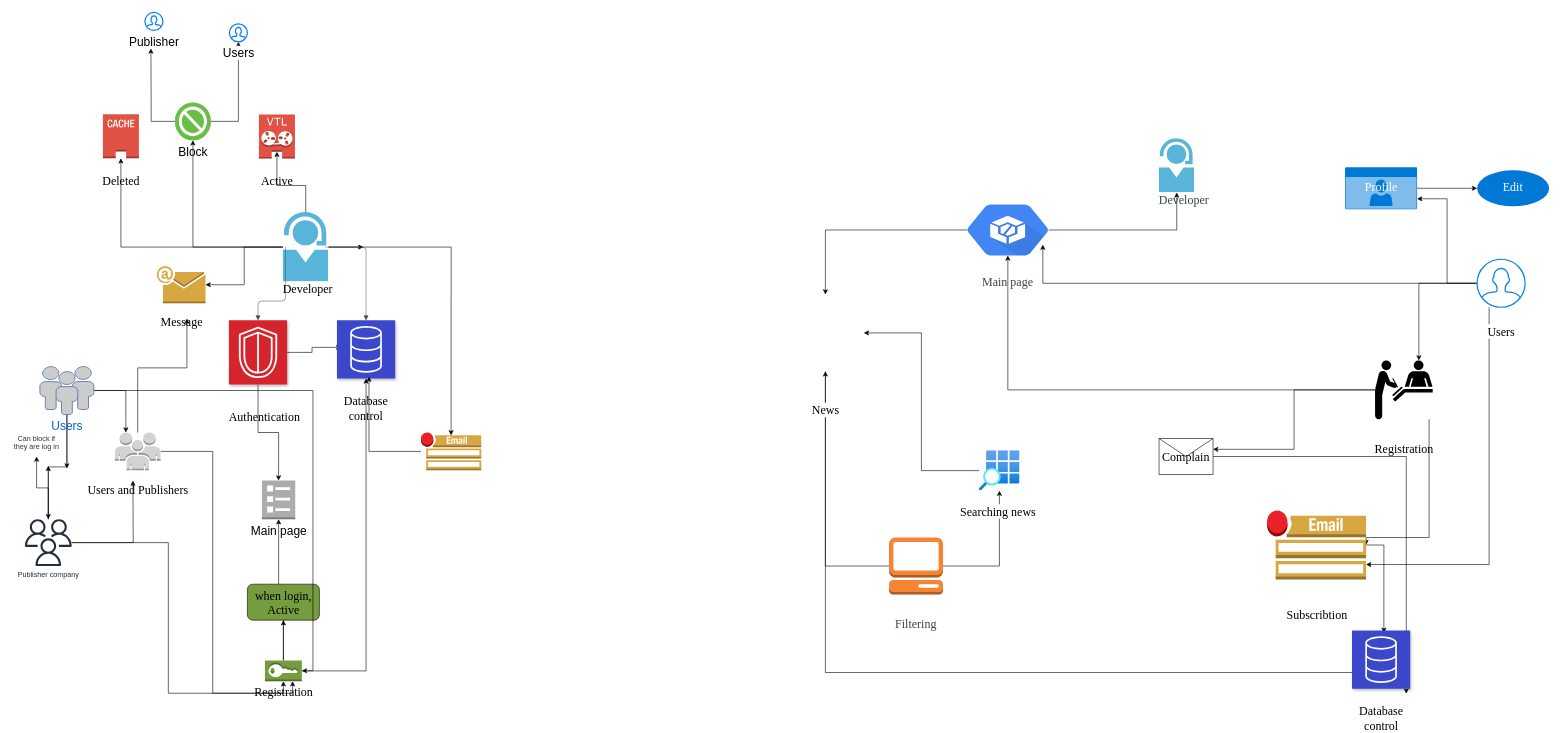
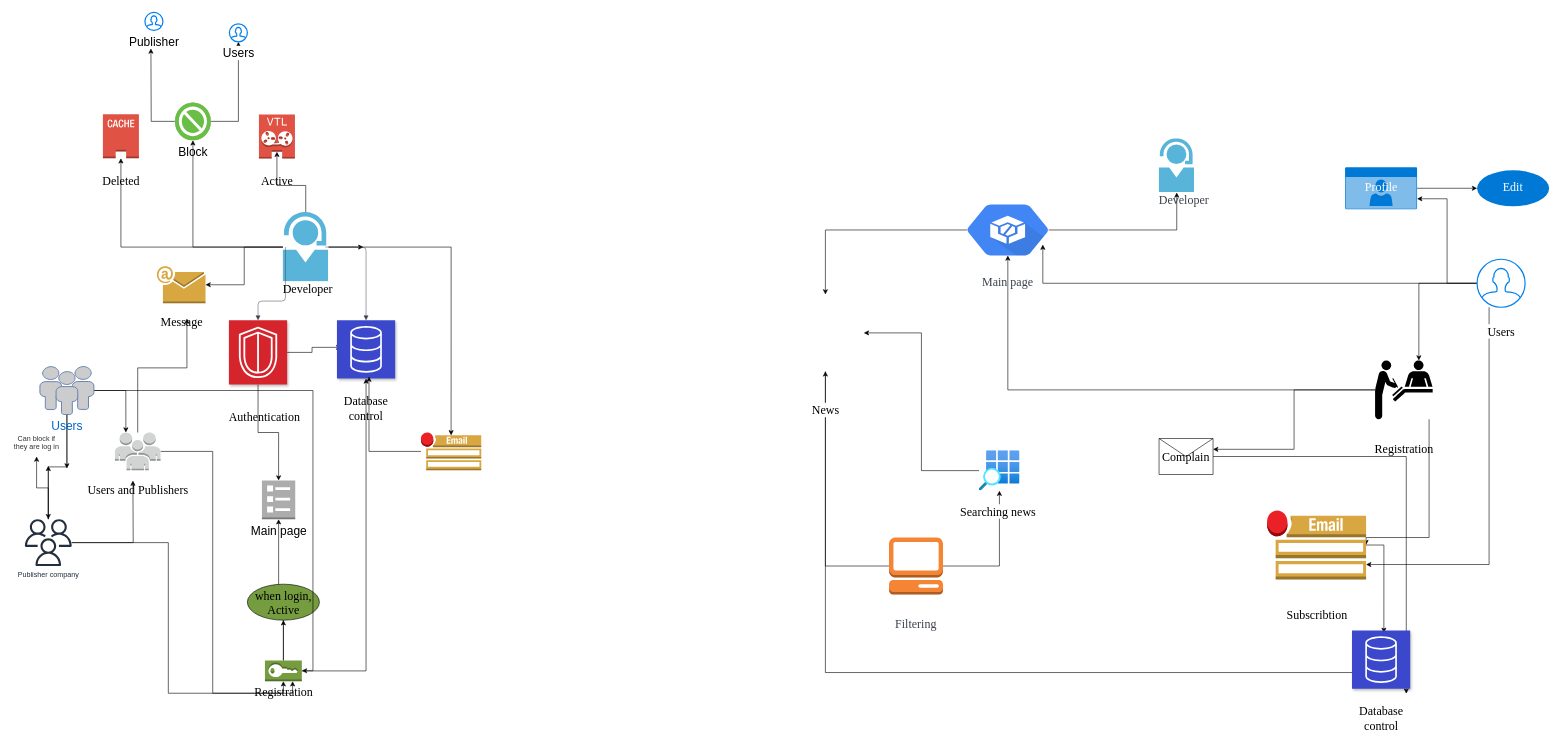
(283, 602) -> (283, 602)
